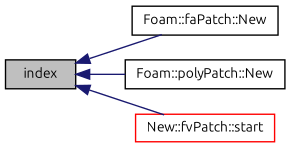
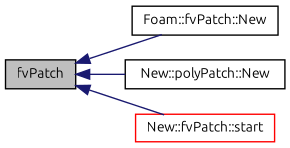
(205, 21) -> (205, 21)
(41, 74) -> (41, 74)
(205, 74) -> (205, 74)
